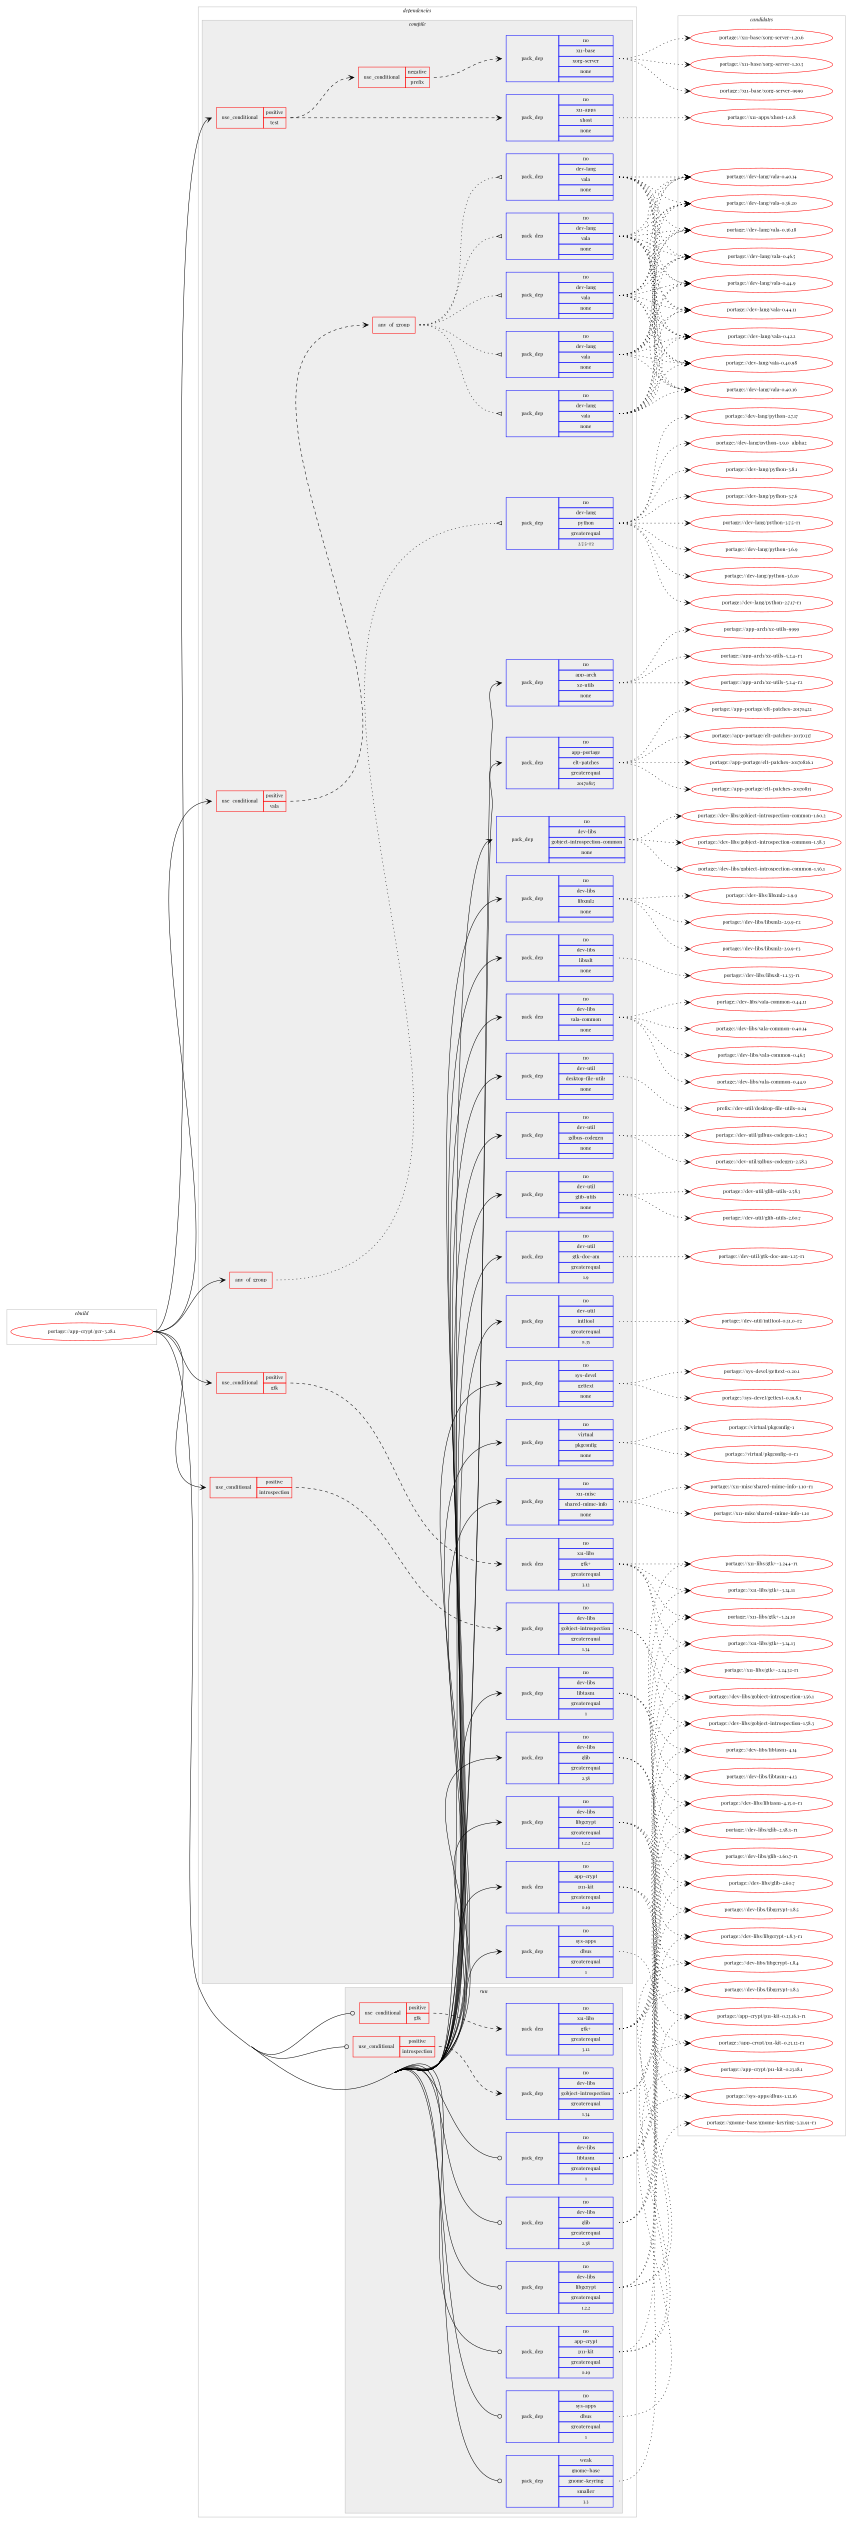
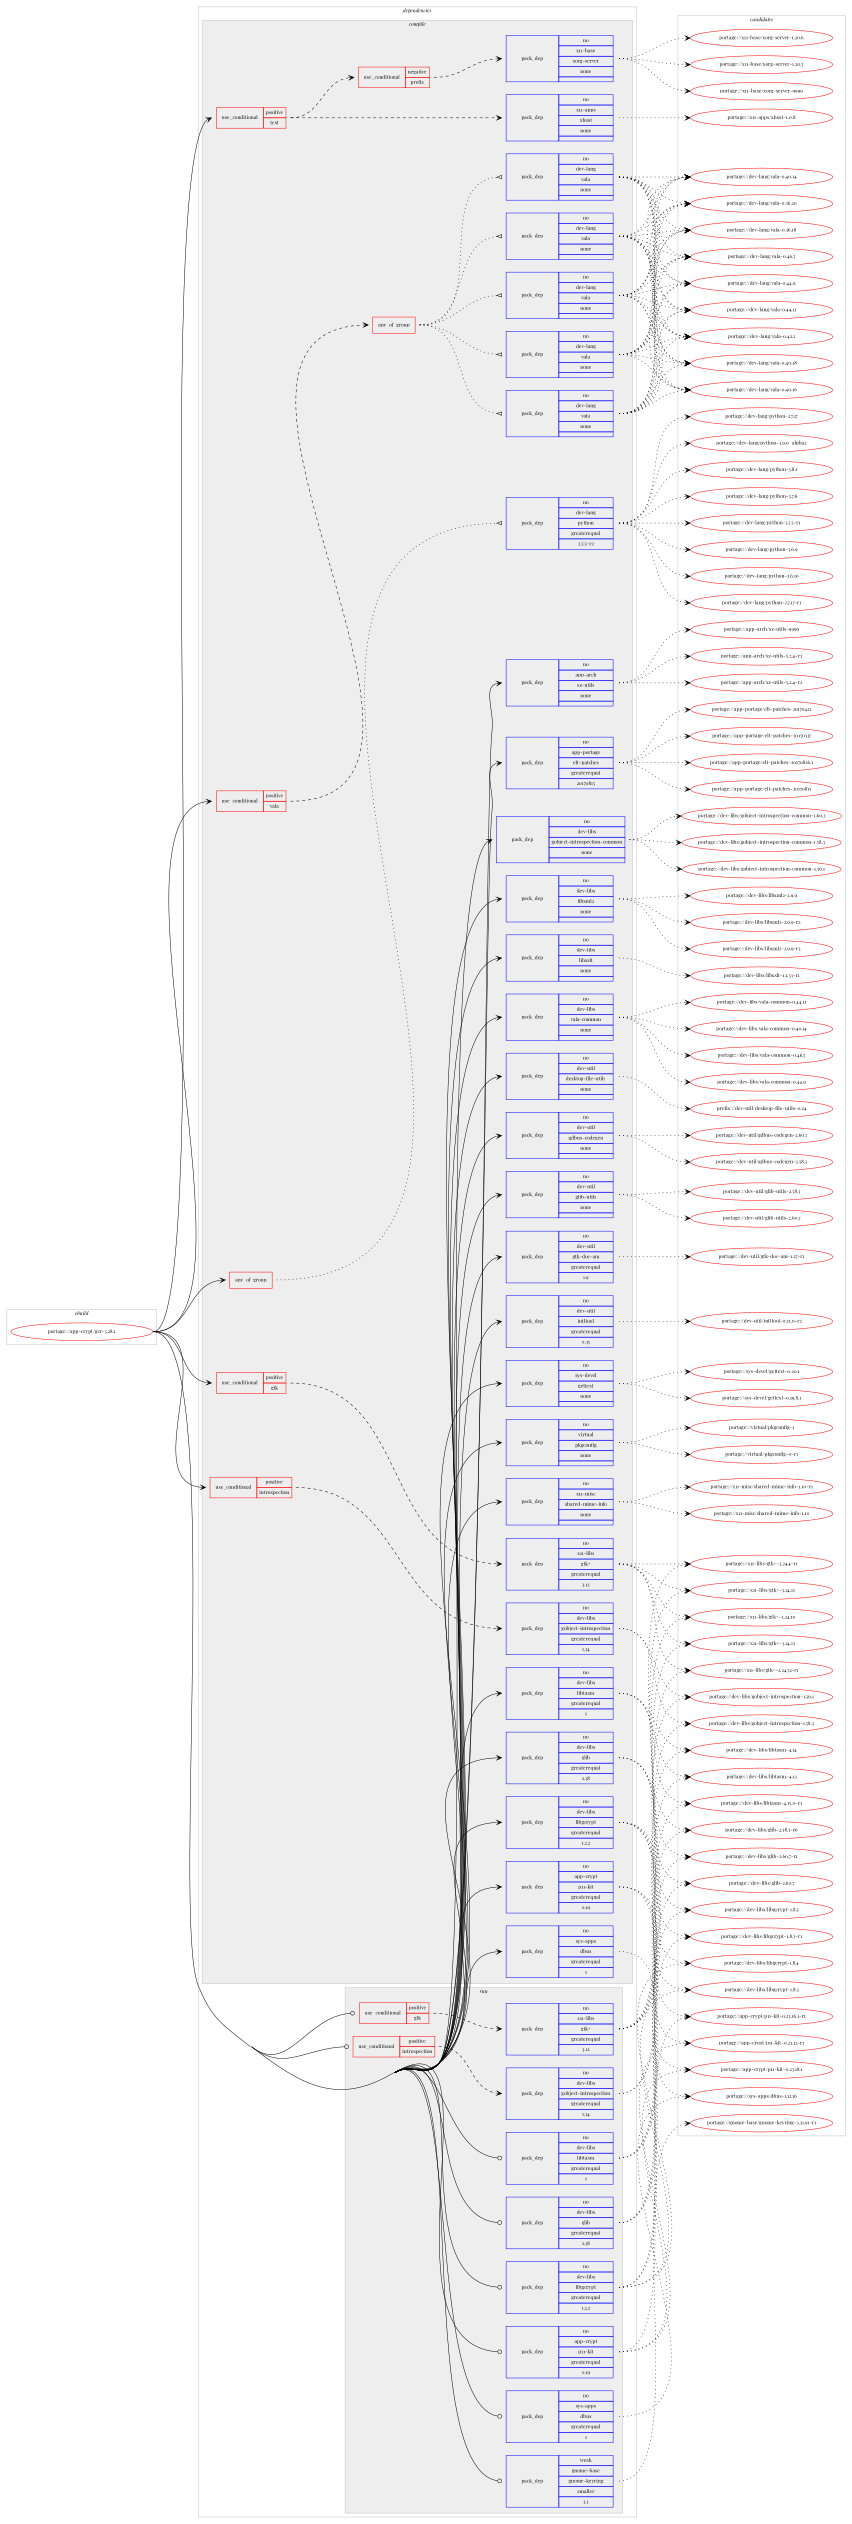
(762, 363) -> (762, 363)
(762, 1830) -> (762, 1830)
